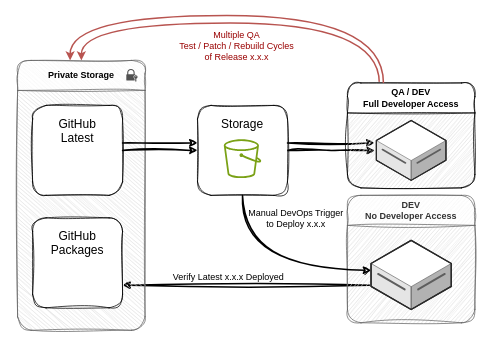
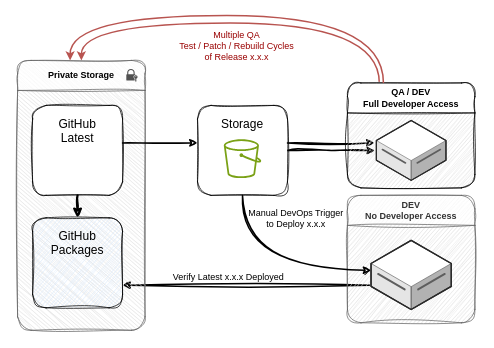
(158, 150) -> none
none -> (78, 204)
(78, 235) -> (78, 235)
